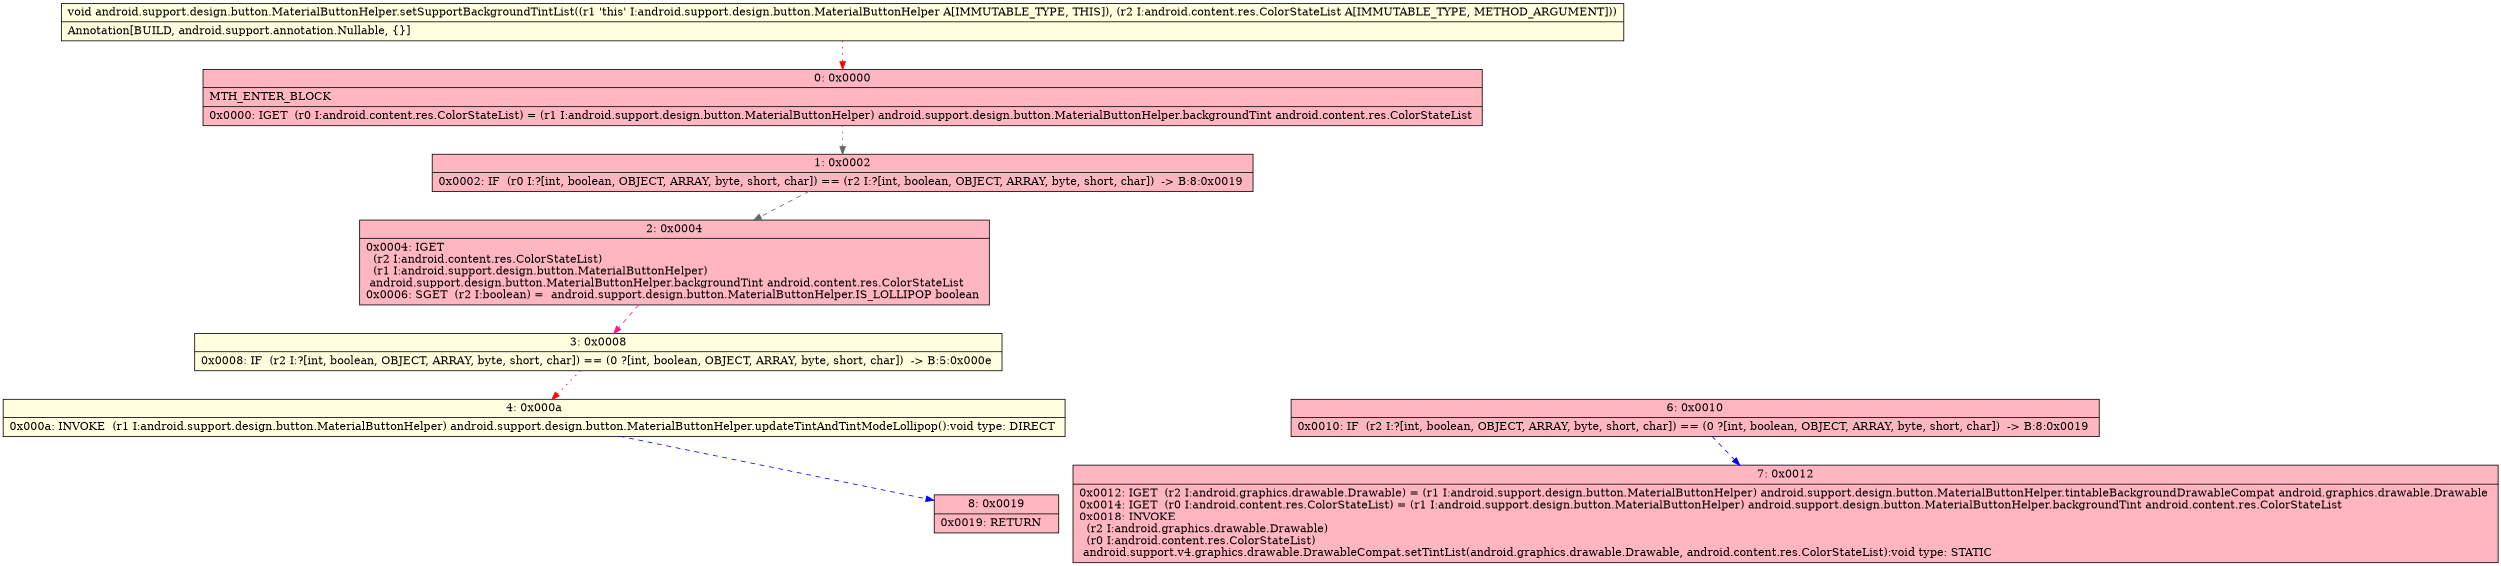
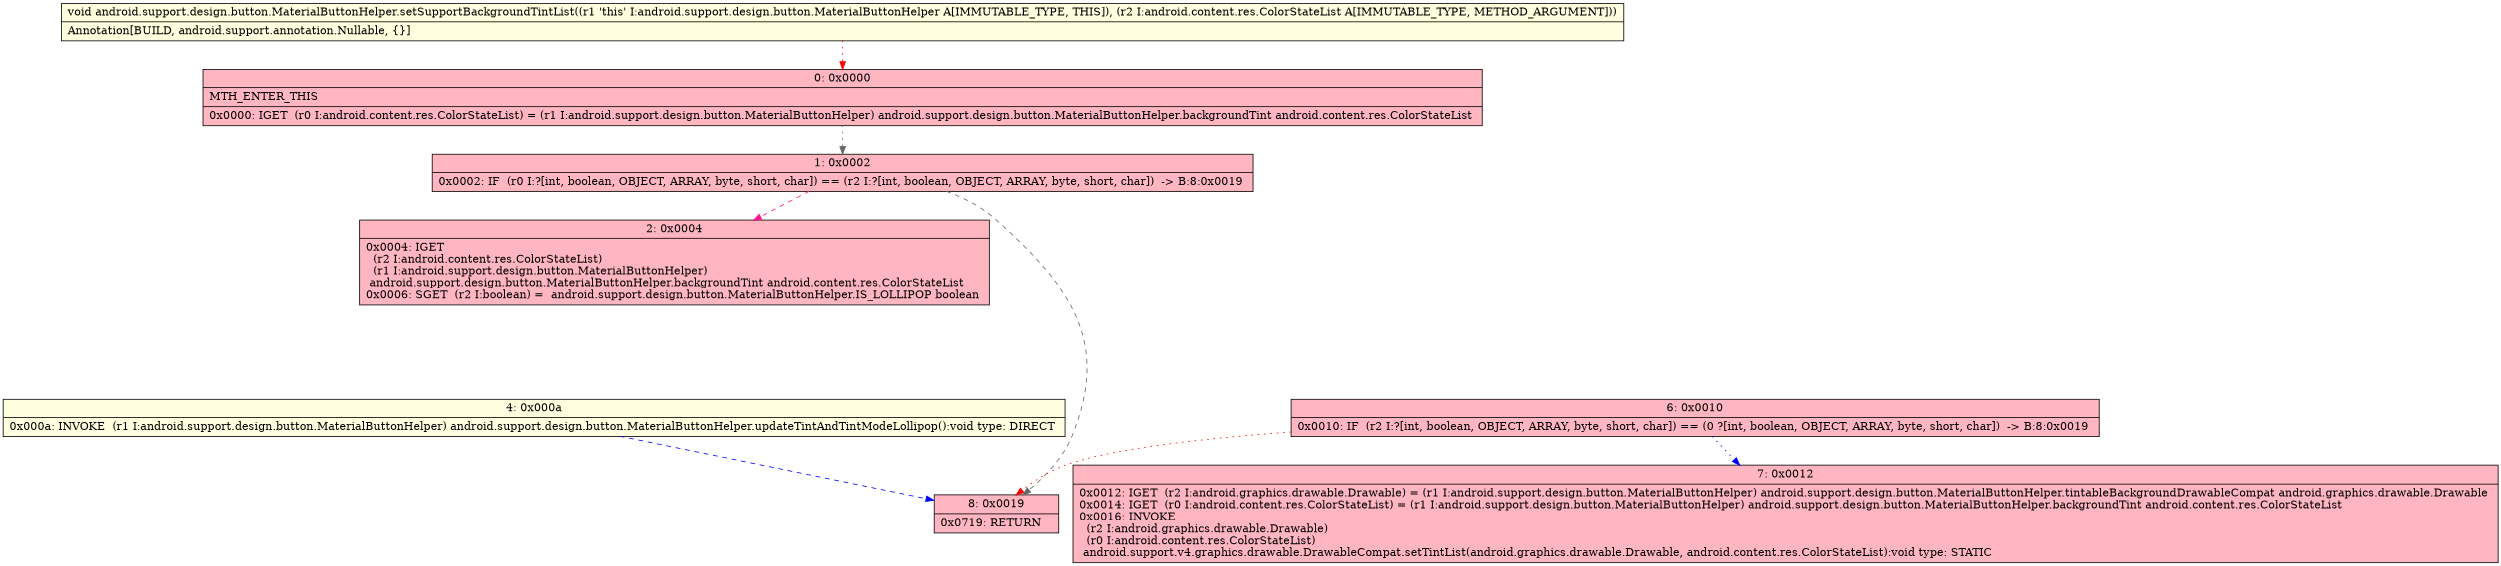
(270, 97) -> (264, 97)
(785, 204) -> (785, 204)
none -> (1078, 320)
(598, 352) -> none
none -> (1153, 446)
(1723, 448) -> (1723, 448)
(1131, 517) -> (1131, 517)
(996, 523) -> (996, 523)
